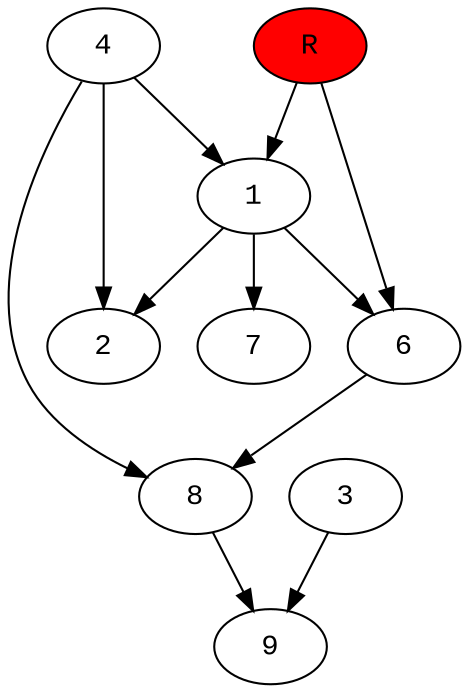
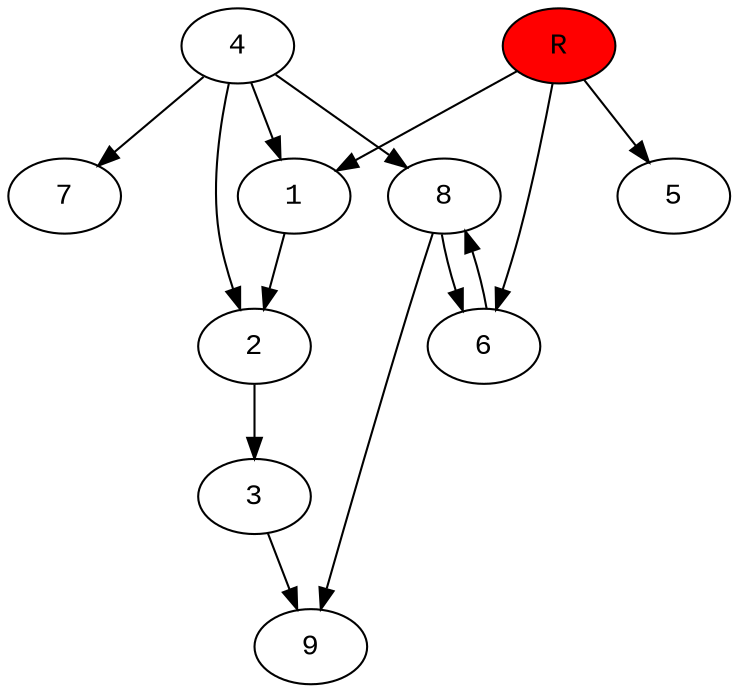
none -> (674, 196)
(254, 261) -> (159, 115)
(321, 264) -> (448, 263)
none -> (255, 411)
